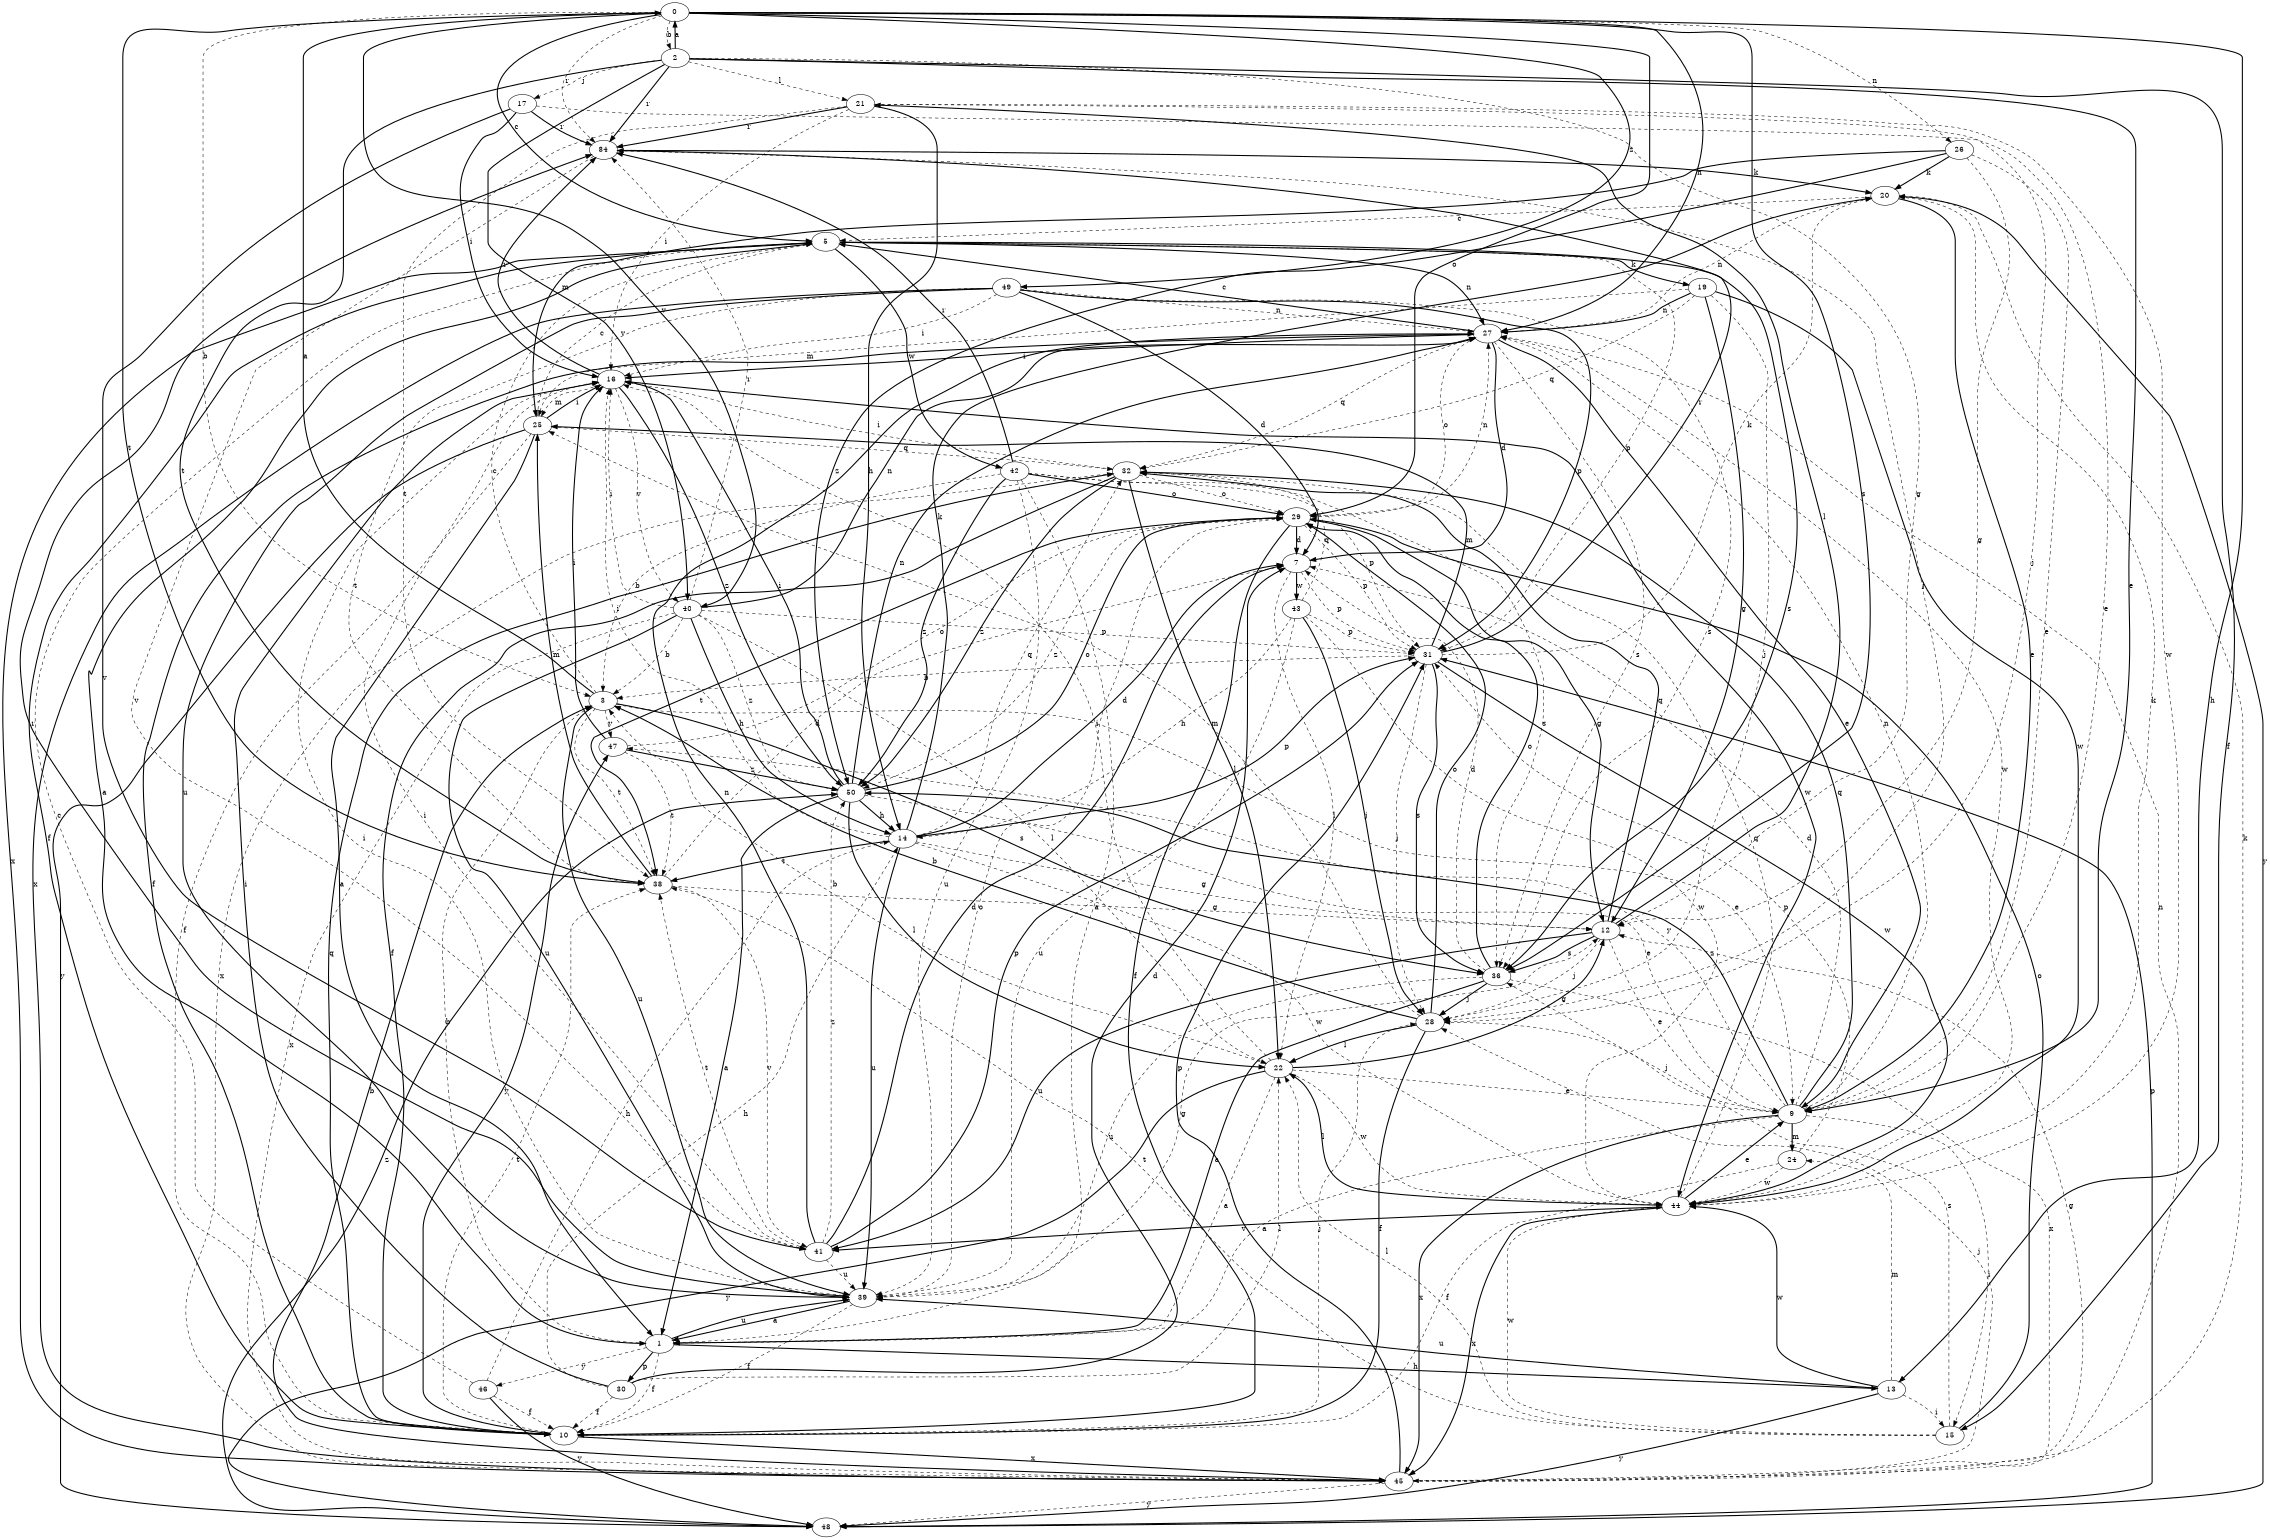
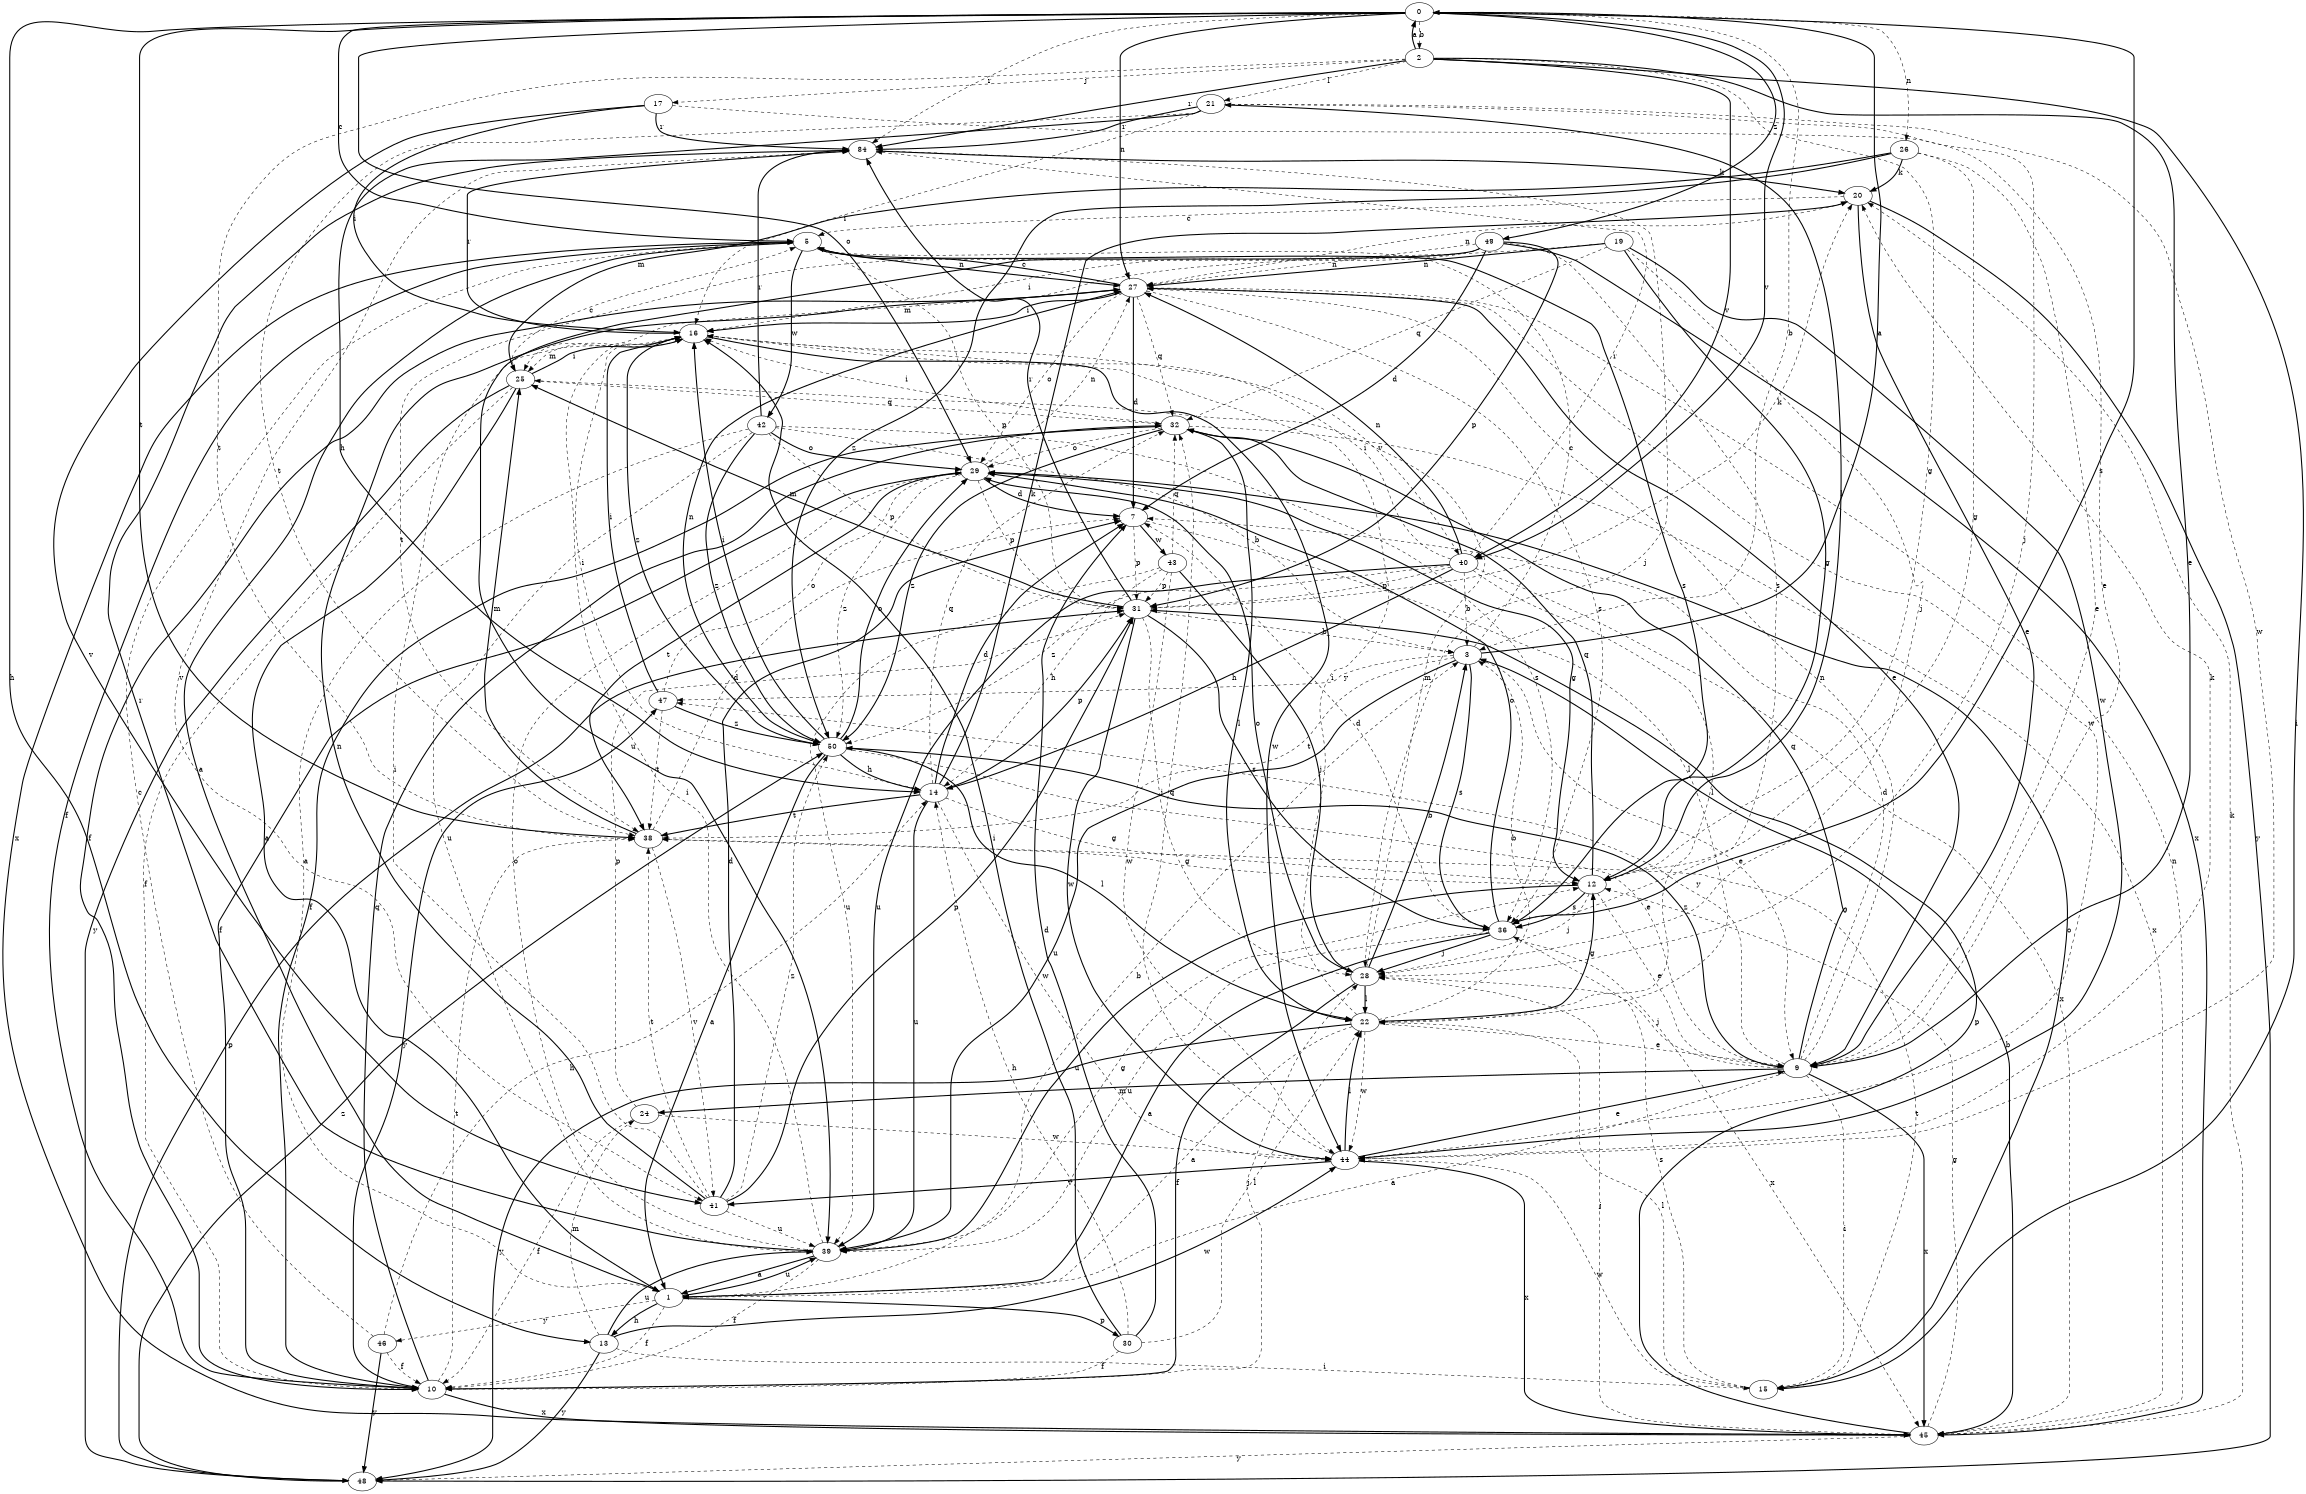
(1264, 248) -> none
(188, 429) -> (372, 125)
(2229, 747) -> (2297, 724)
(1171, 1012) -> (1157, 983)
